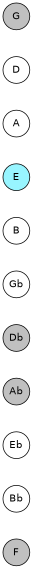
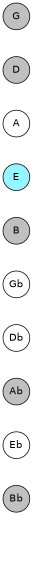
(16, 70) -> (16, 70)
(16, 231) -> (16, 231)
(16, 338) -> (16, 338)
(16, 499) -> (16, 499)
(16, 552) -> none
